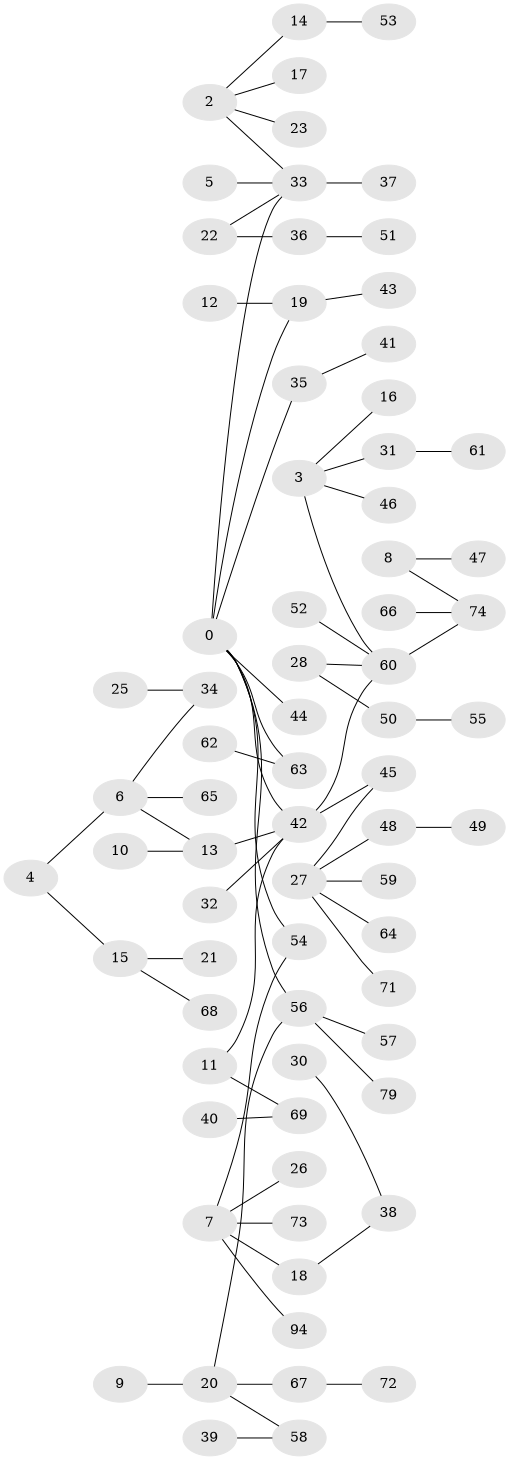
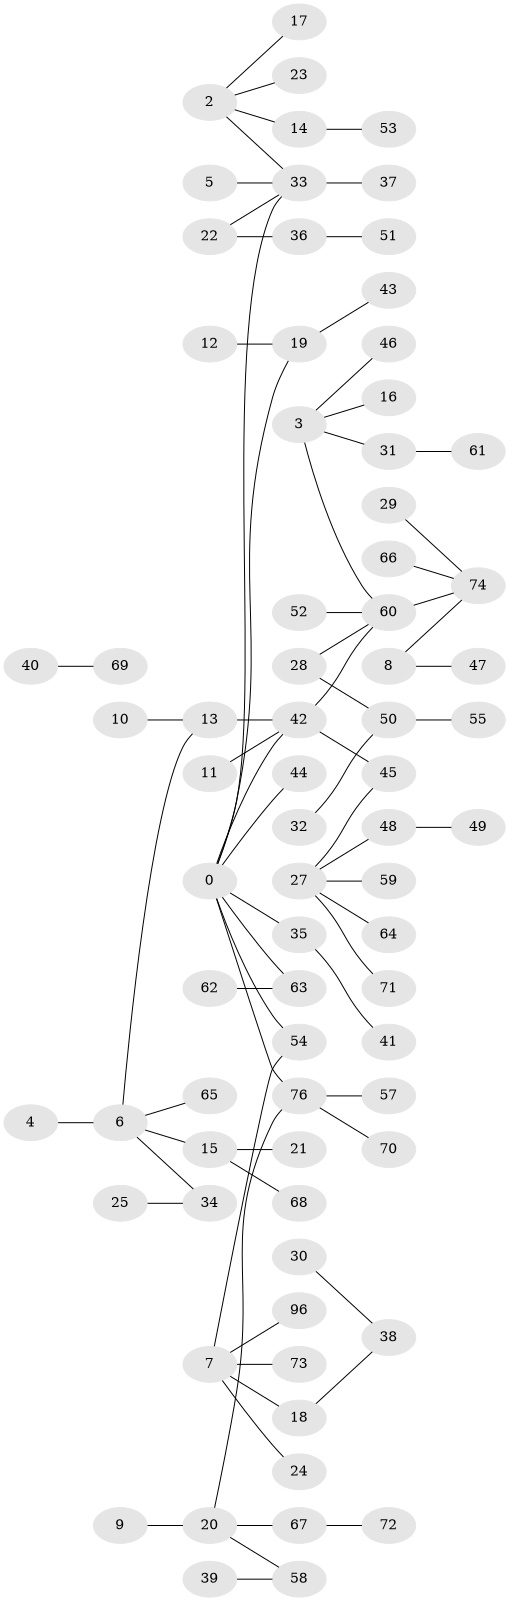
none -> (389, 505)
(249, 870) -> (344, 774)
(76, 918) -> (165, 1136)
(299, 1008) -> (299, 1096)
(258, 1093) -> none
(389, 1096) -> (389, 1150)
(299, 1169) -> (299, 1311)
(299, 1331) -> (299, 1472)
